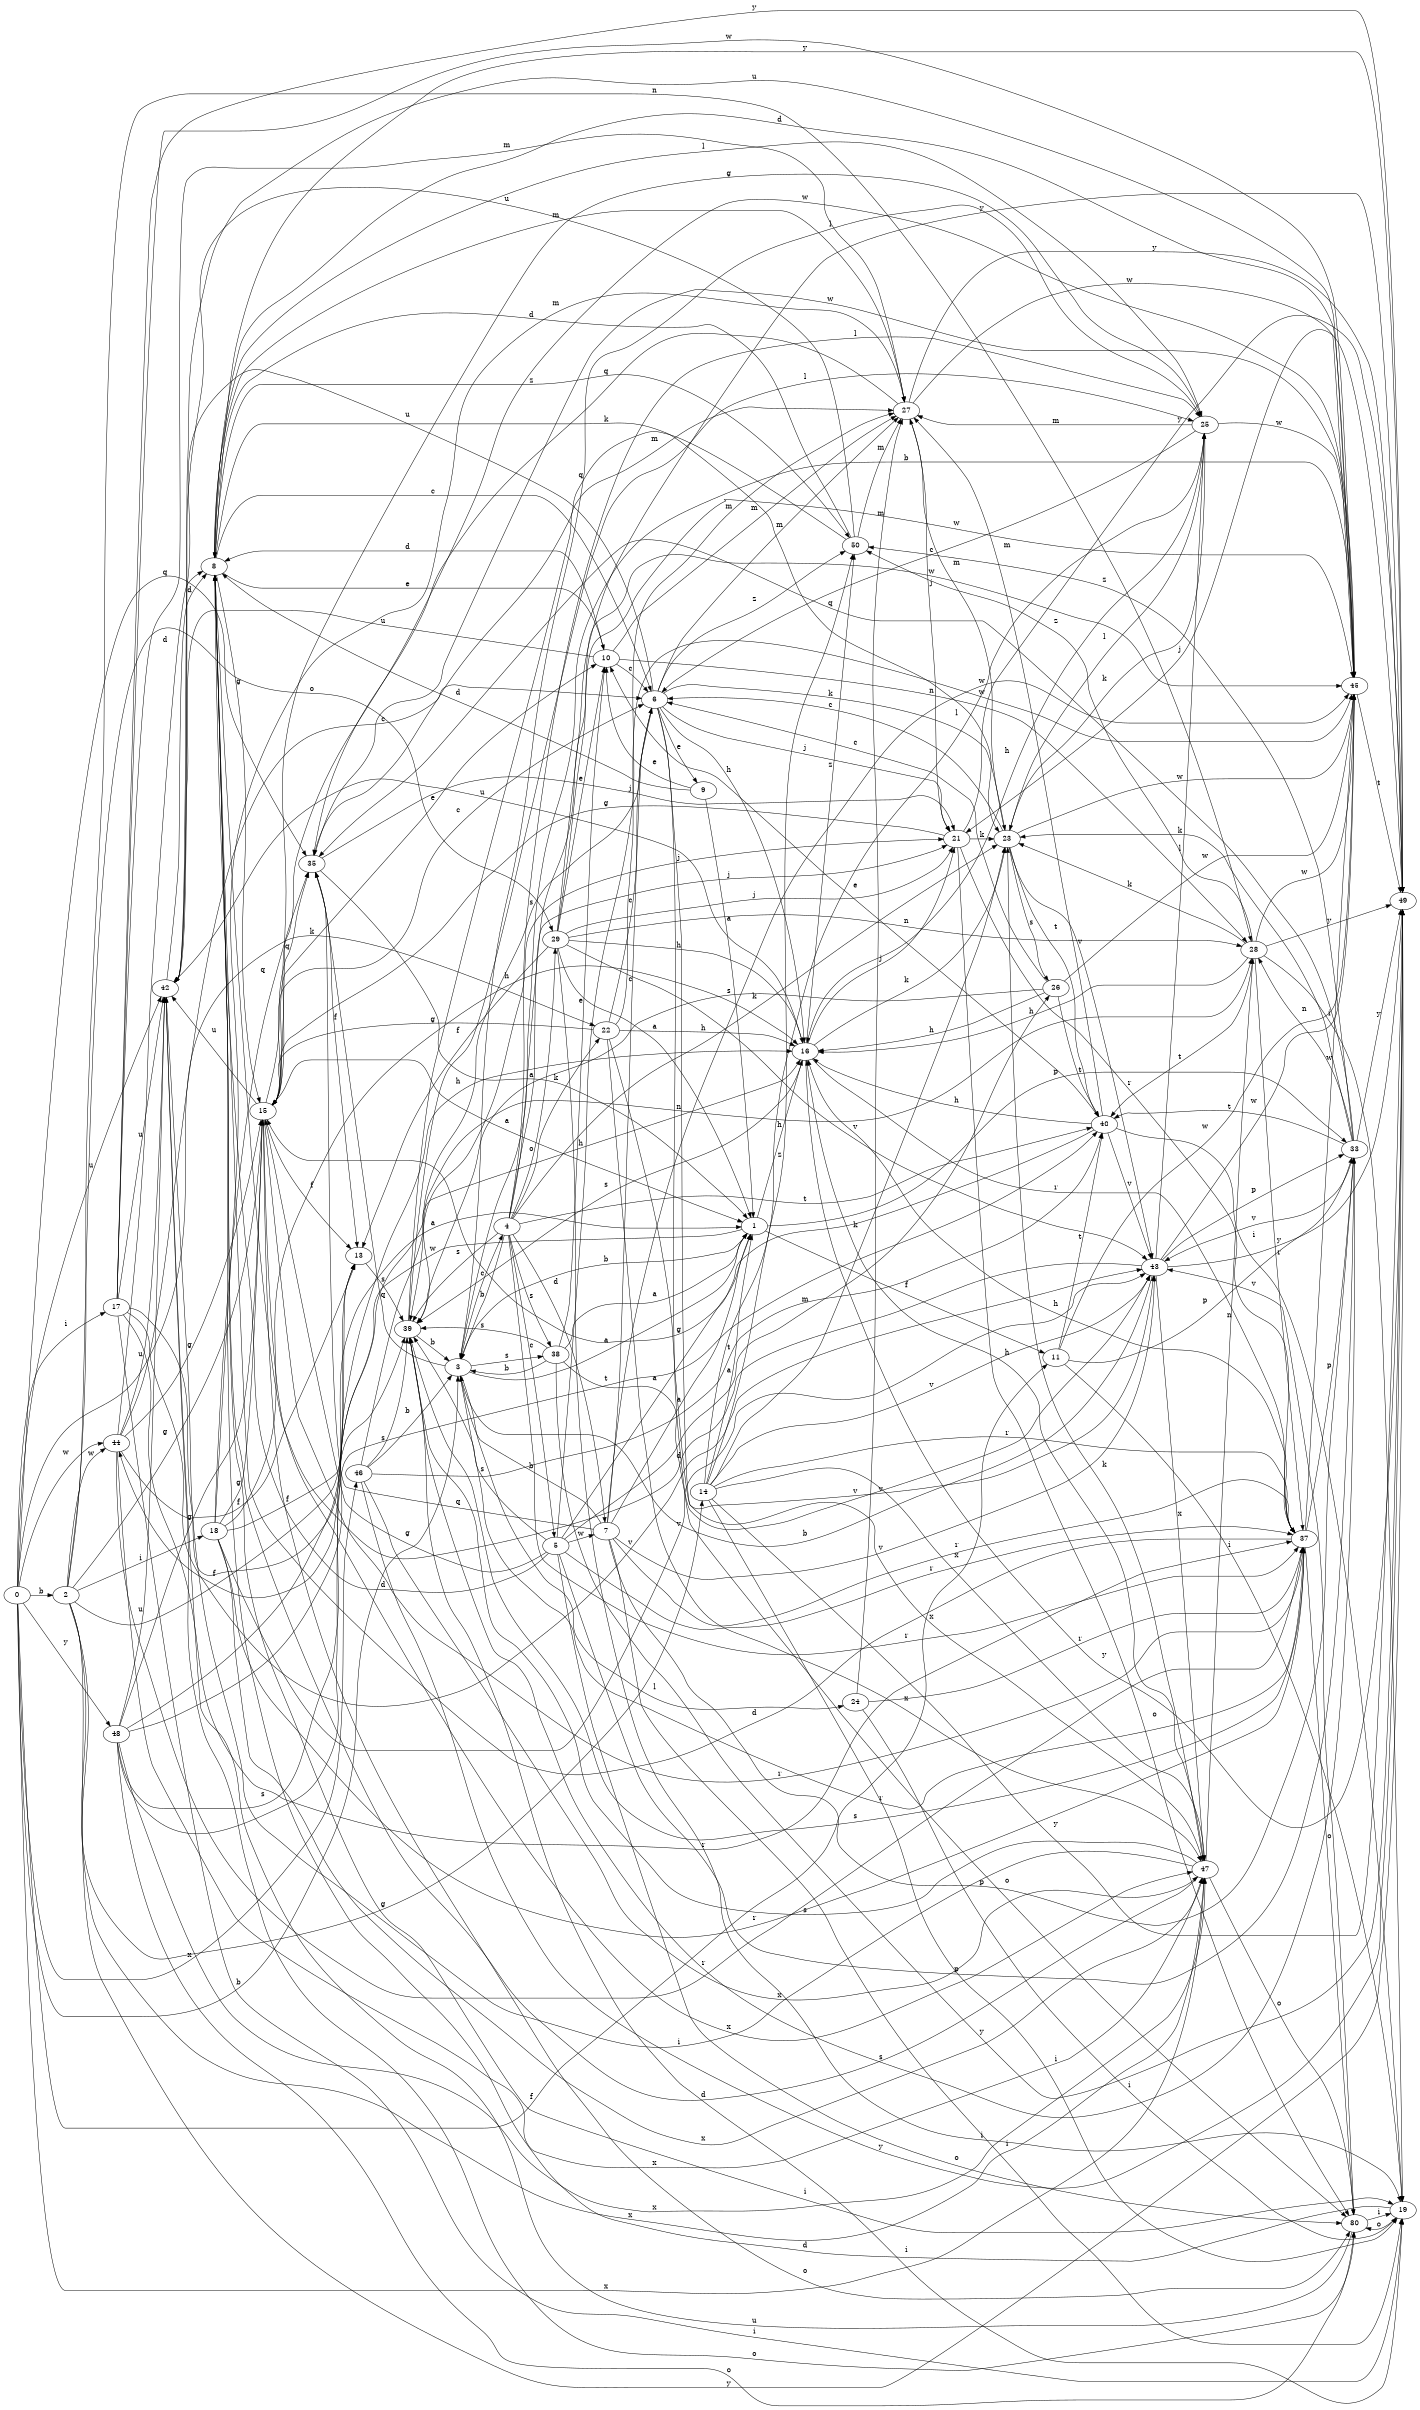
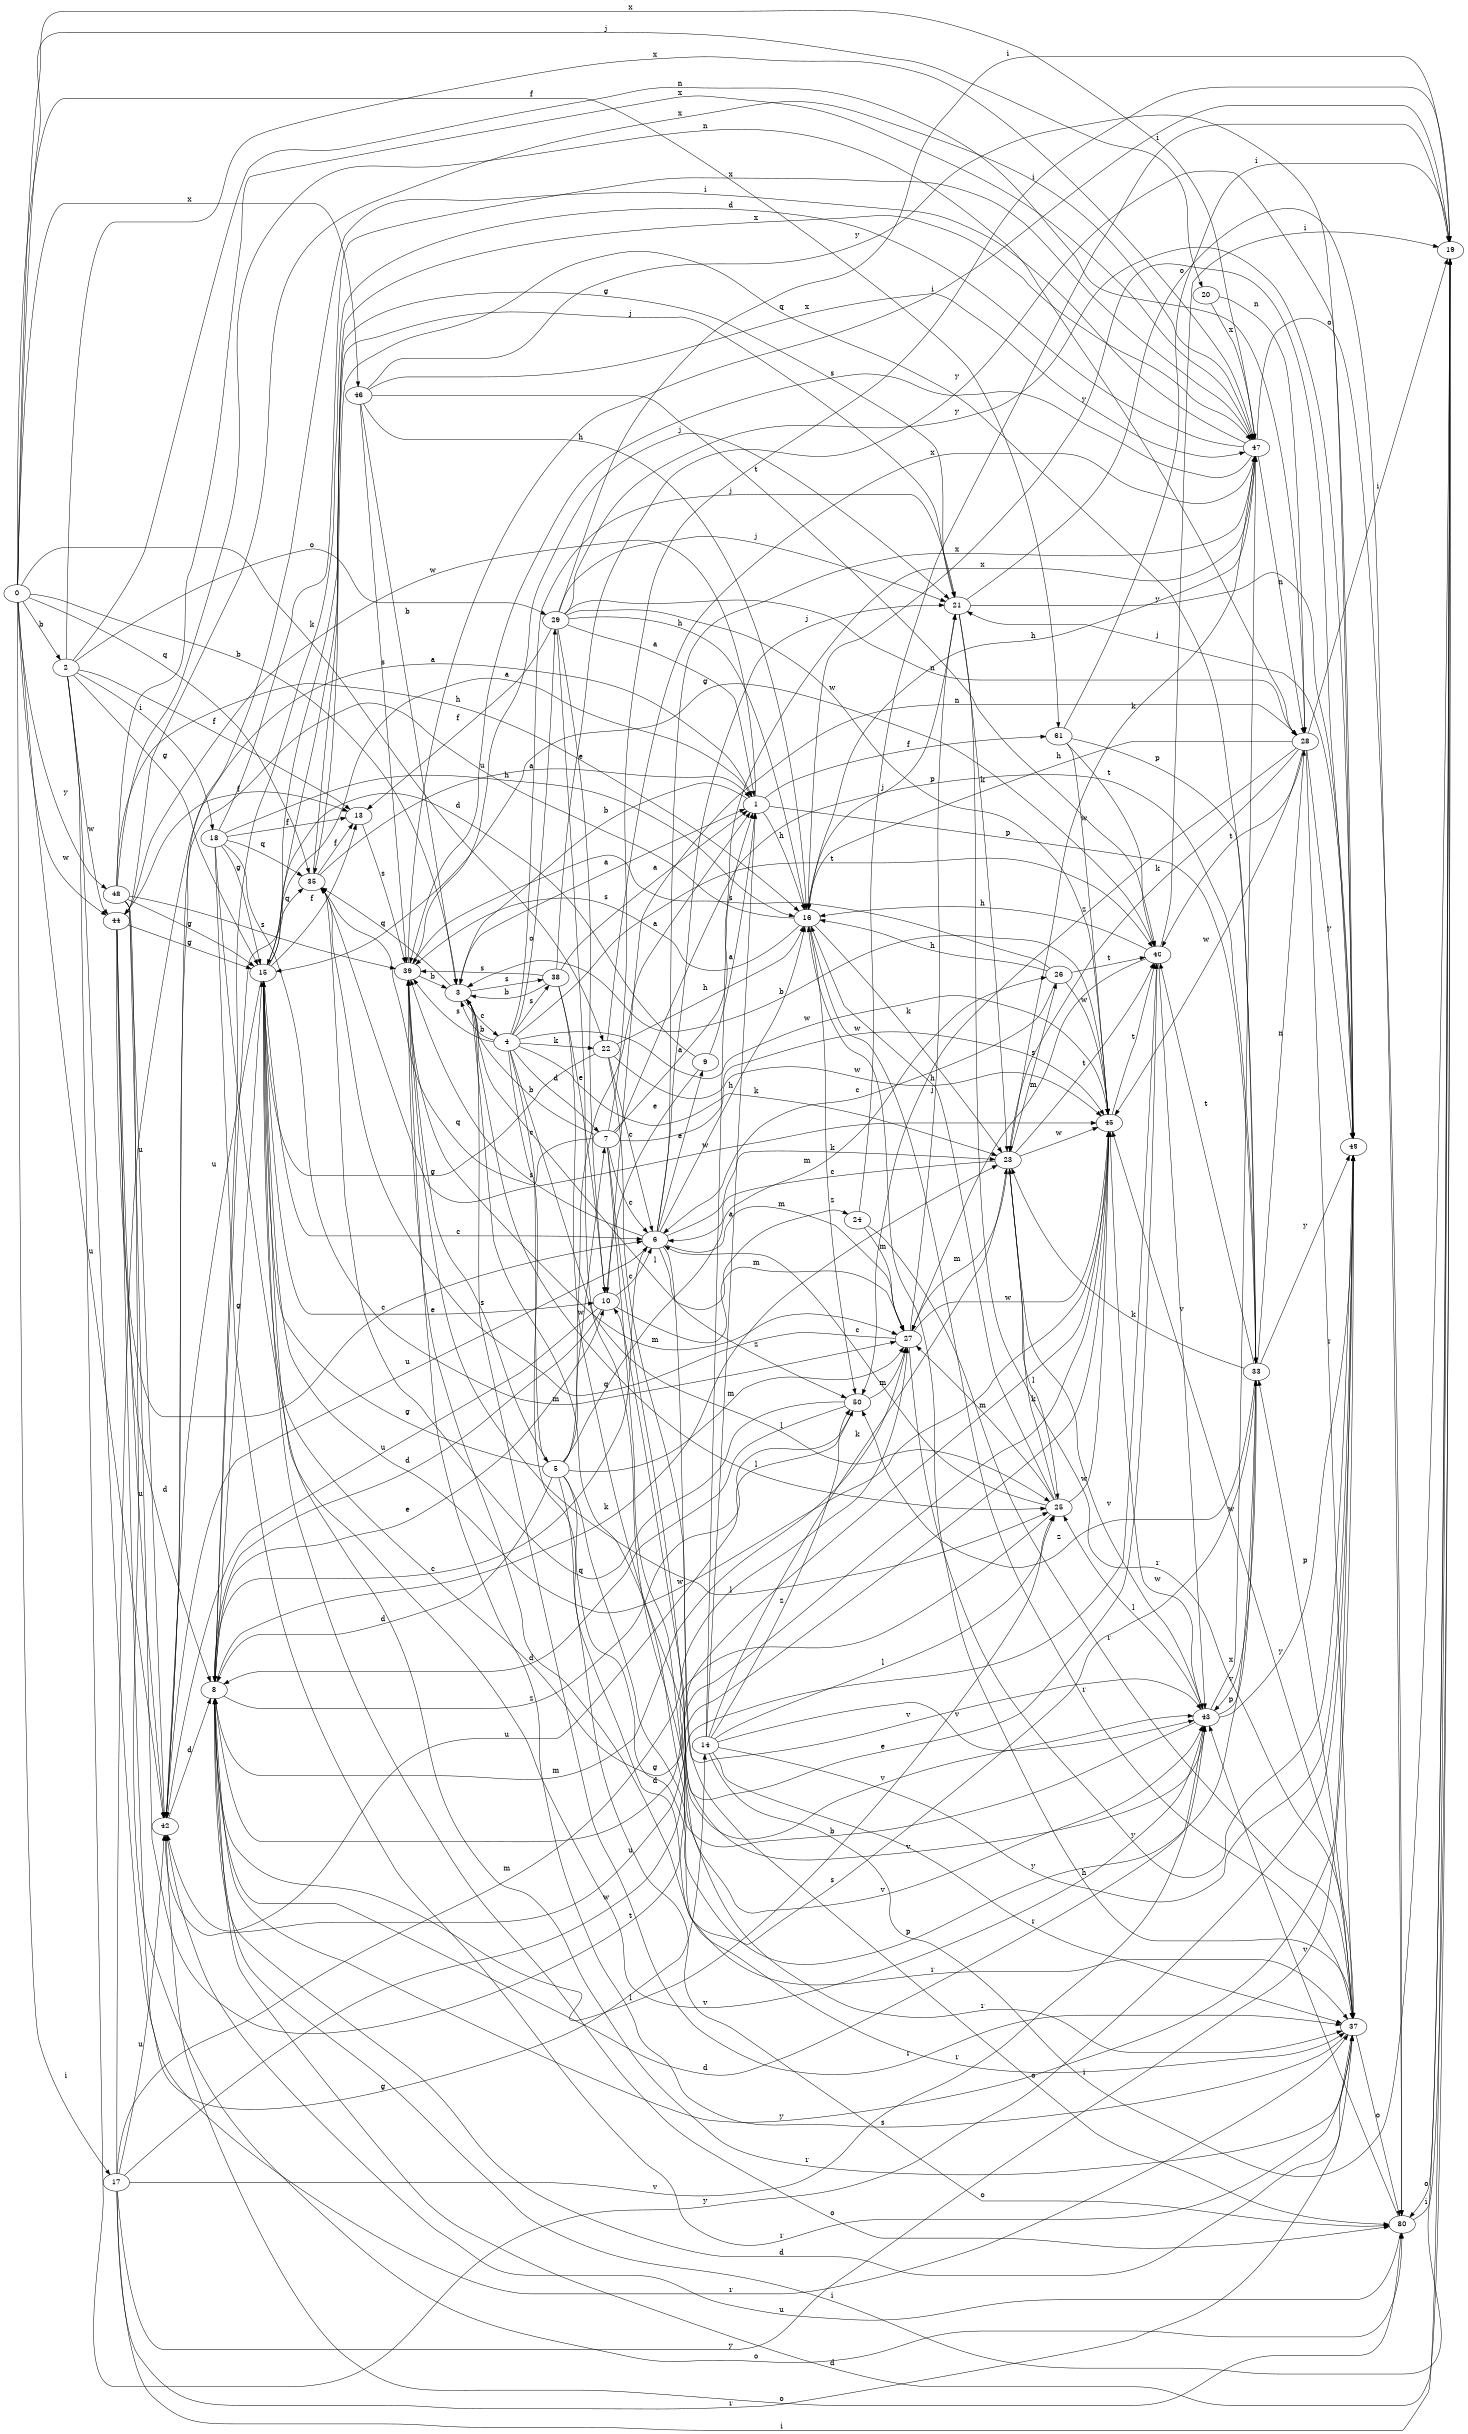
none -> (1206, 295)
(1378, 791) -> (1135, 1042)
(1056, 1358) -> (1059, 736)
